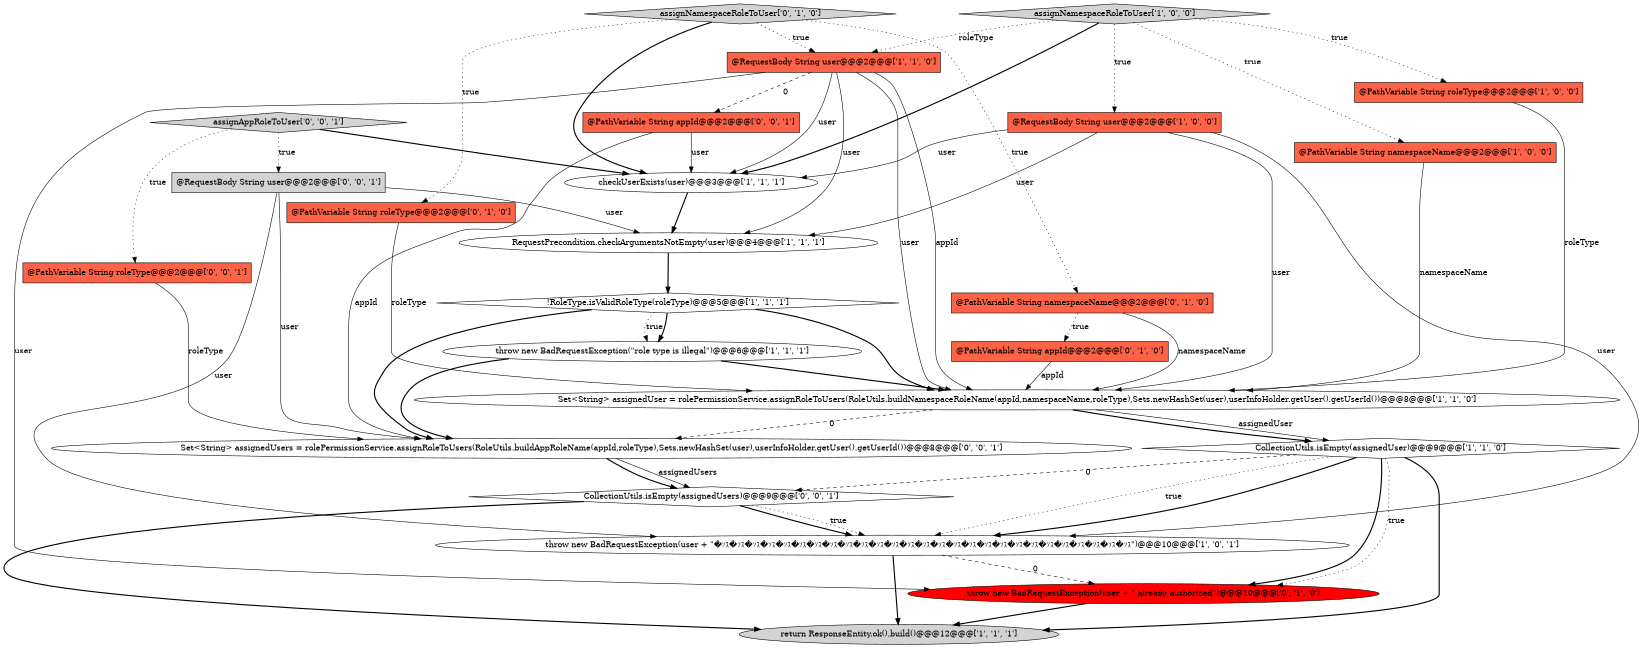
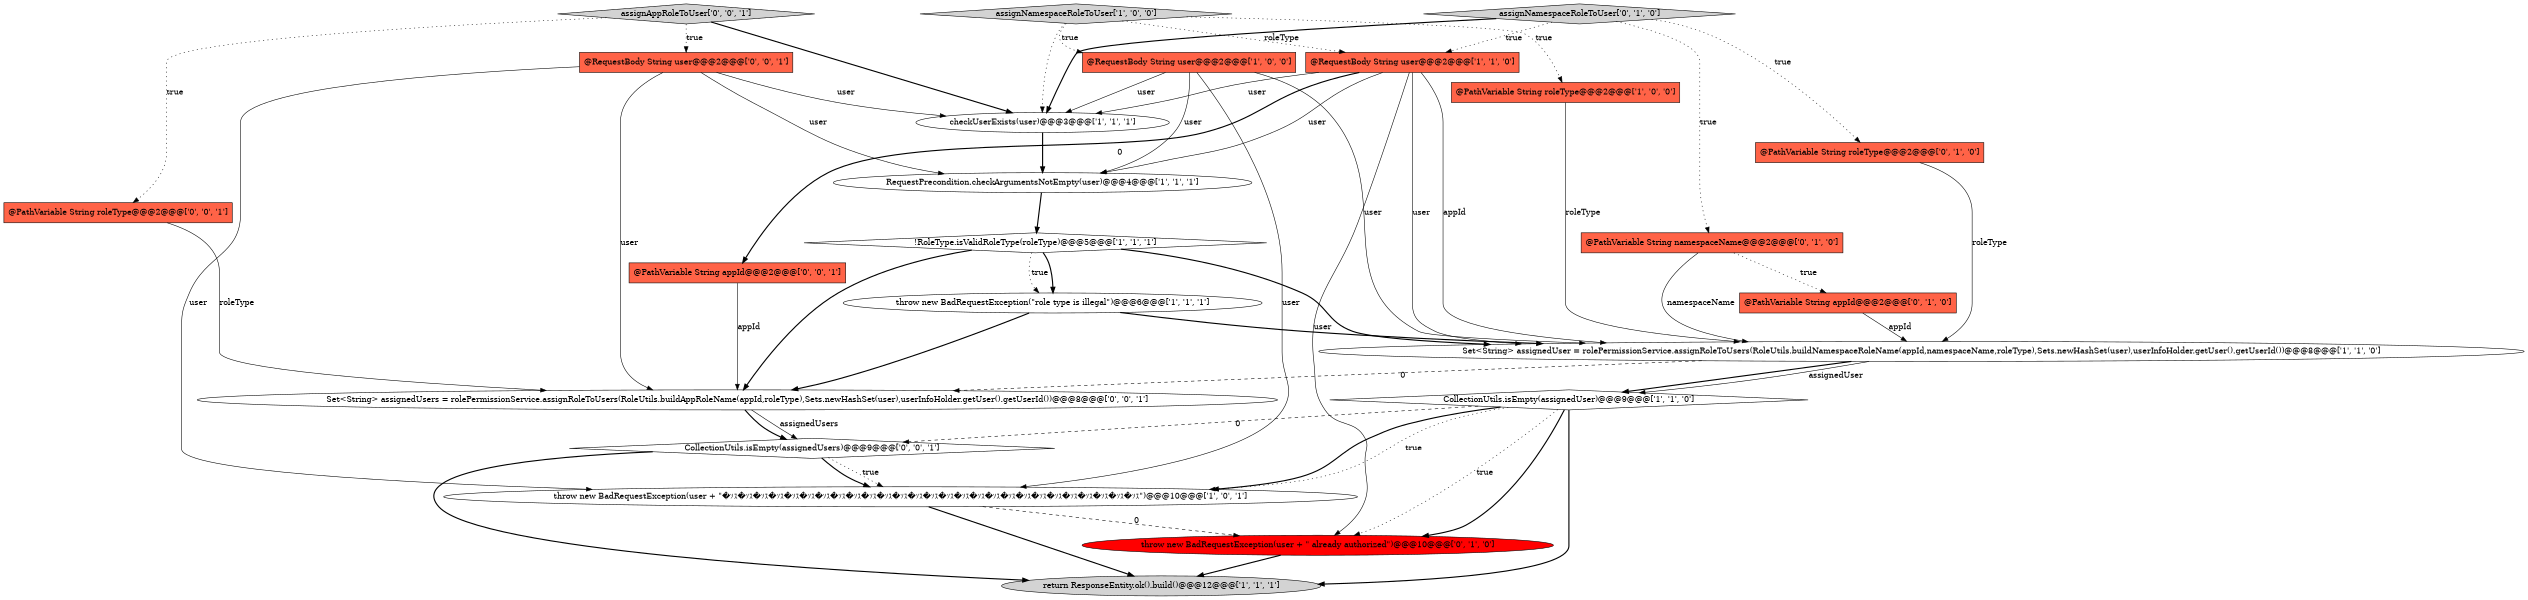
(765, 91) -> (1039, 146)
(927, 107) -> (1047, 63)
(691, 150) -> (827, 101)
(1425, 153) -> none
(279, 183) -> (686, 62)
